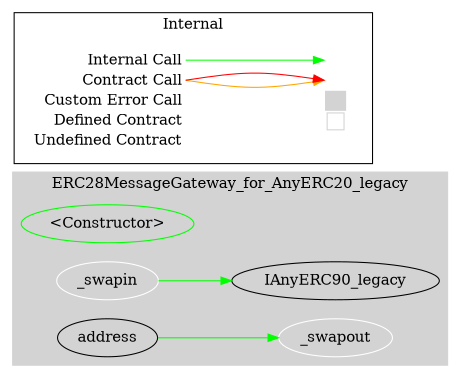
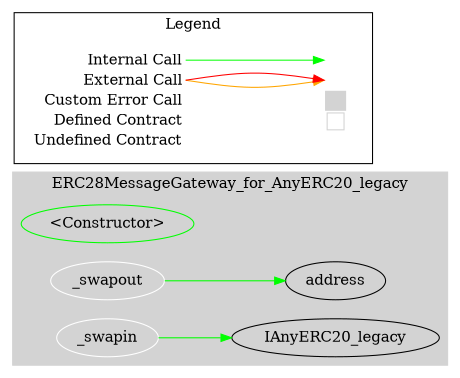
(193, 25) -> (193, 25)
(132, 80) -> (133, 80)
(336, 281) -> (336, 338)
(213, 338) -> (220, 281)
